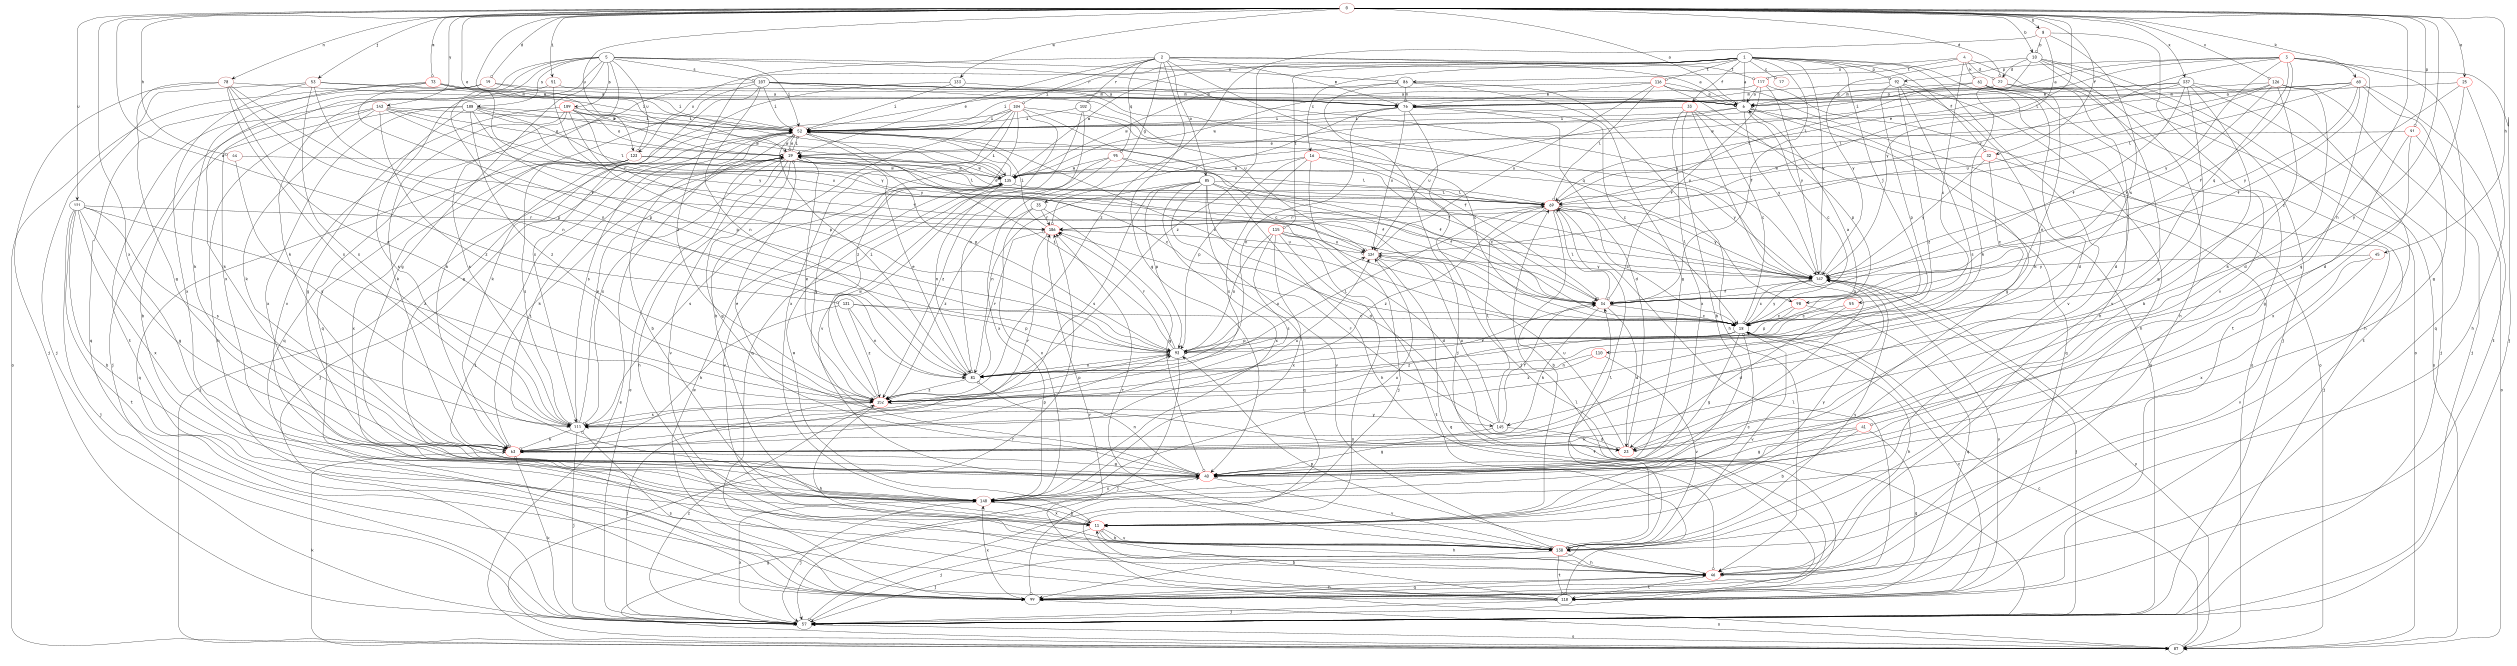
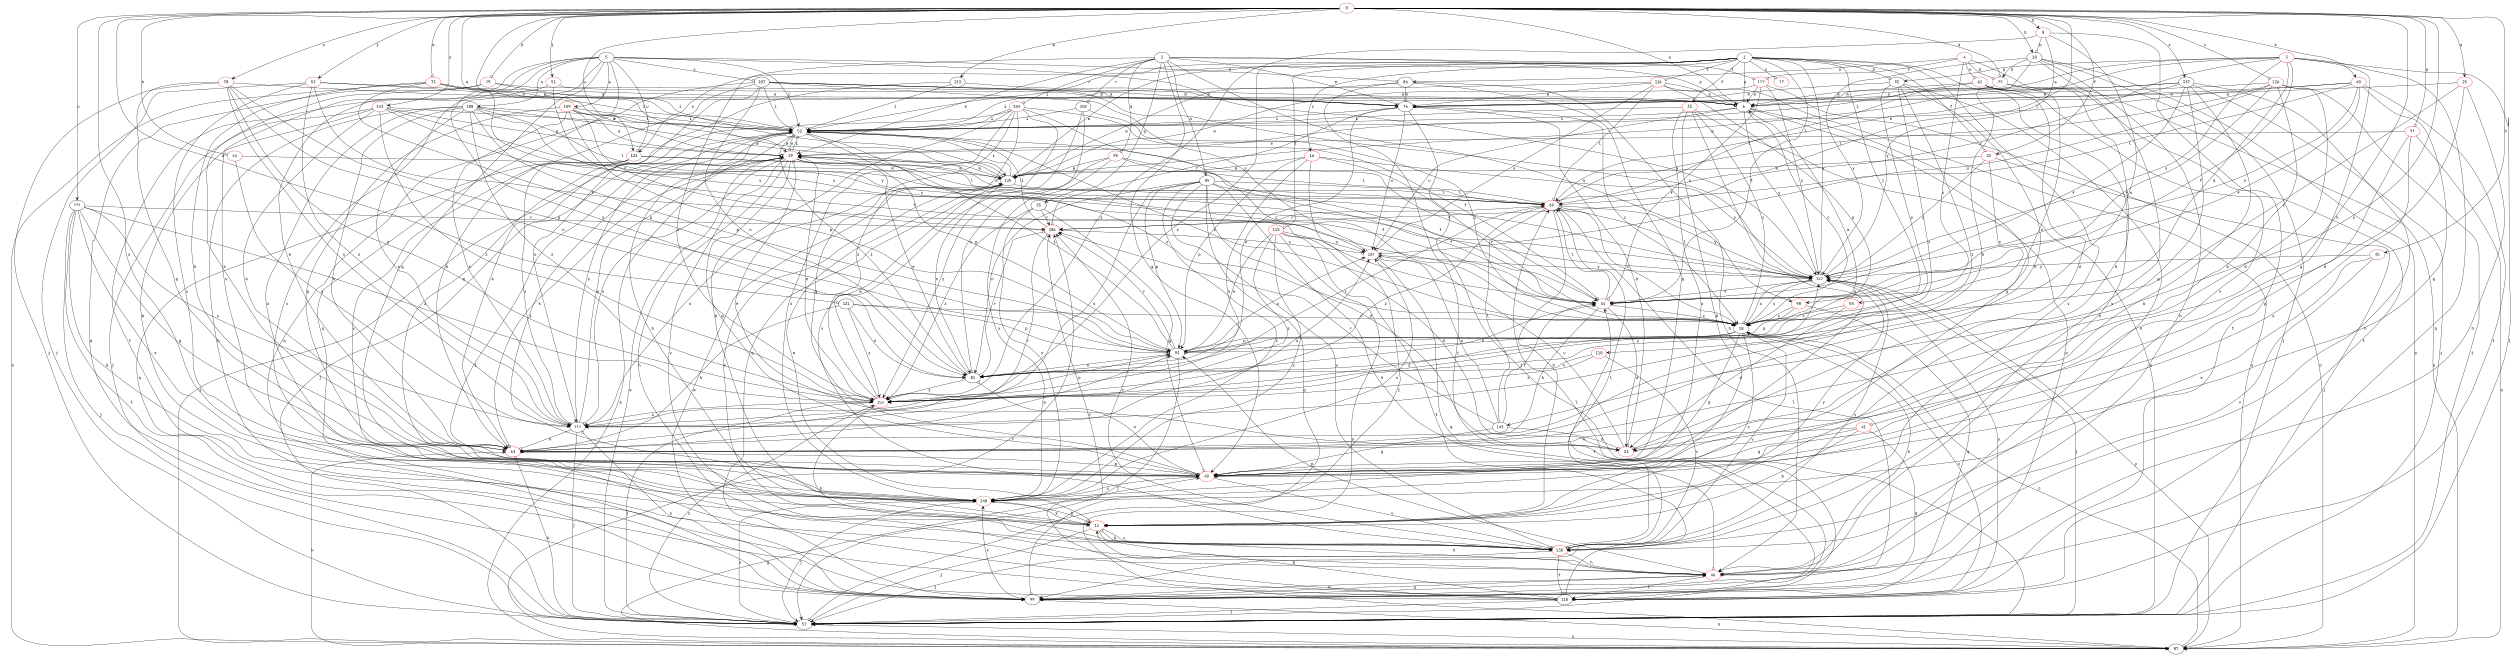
(389, 234) -> (332, 288)
(1189, 411) -> (1343, 376)
